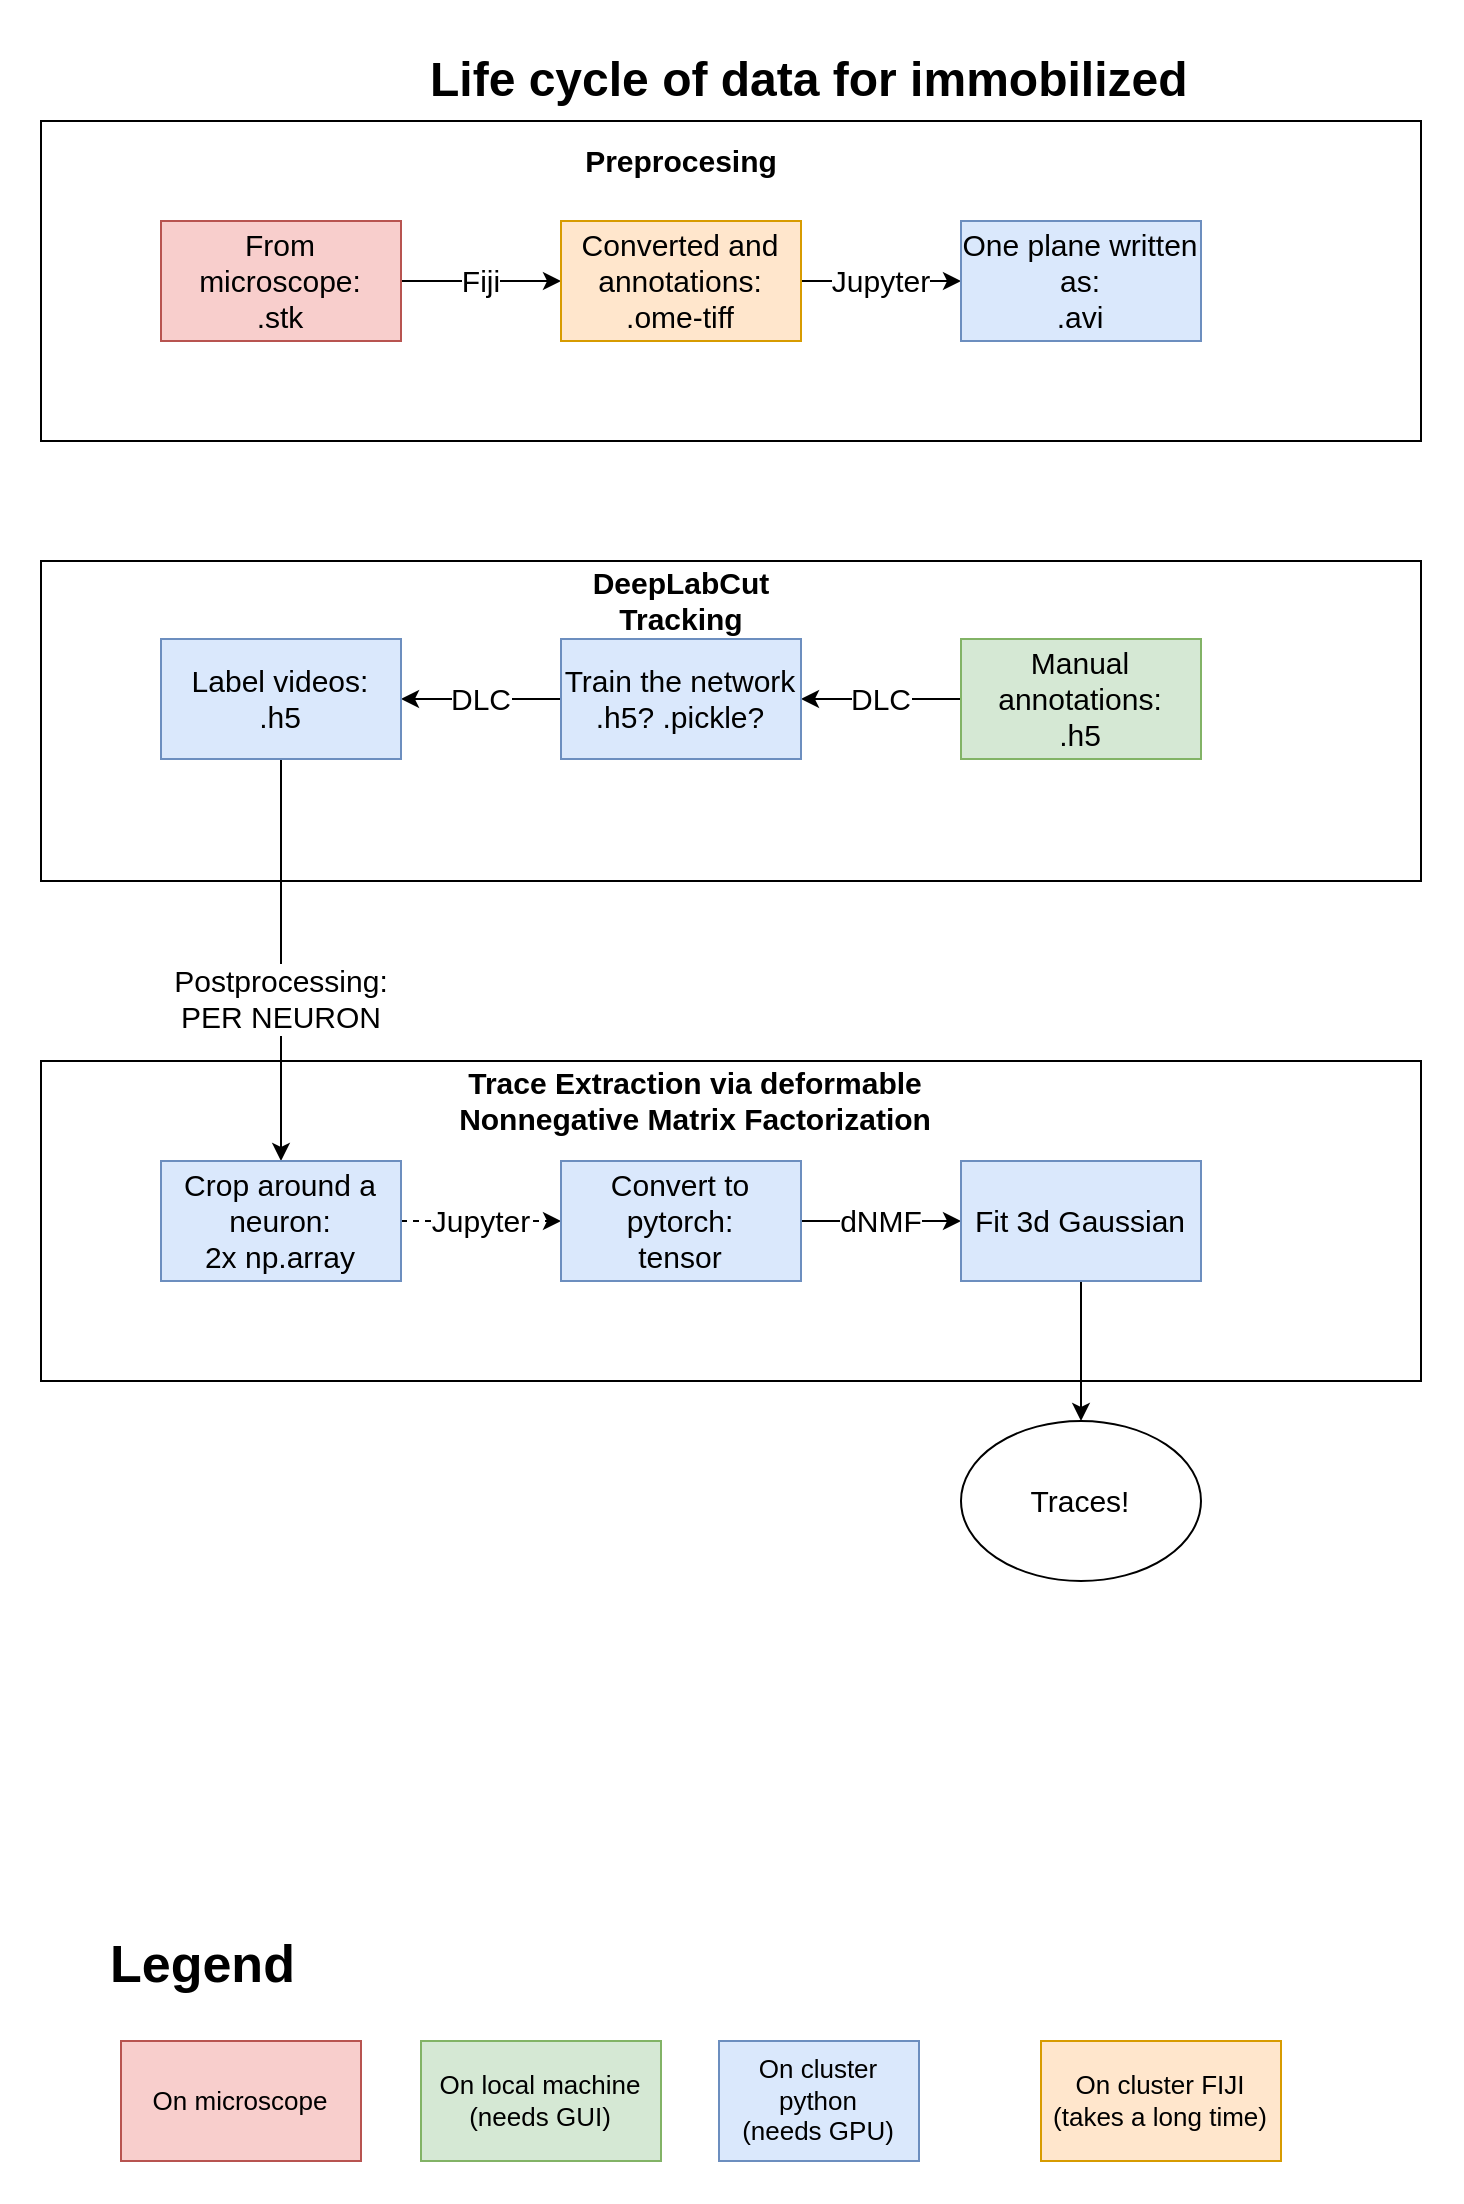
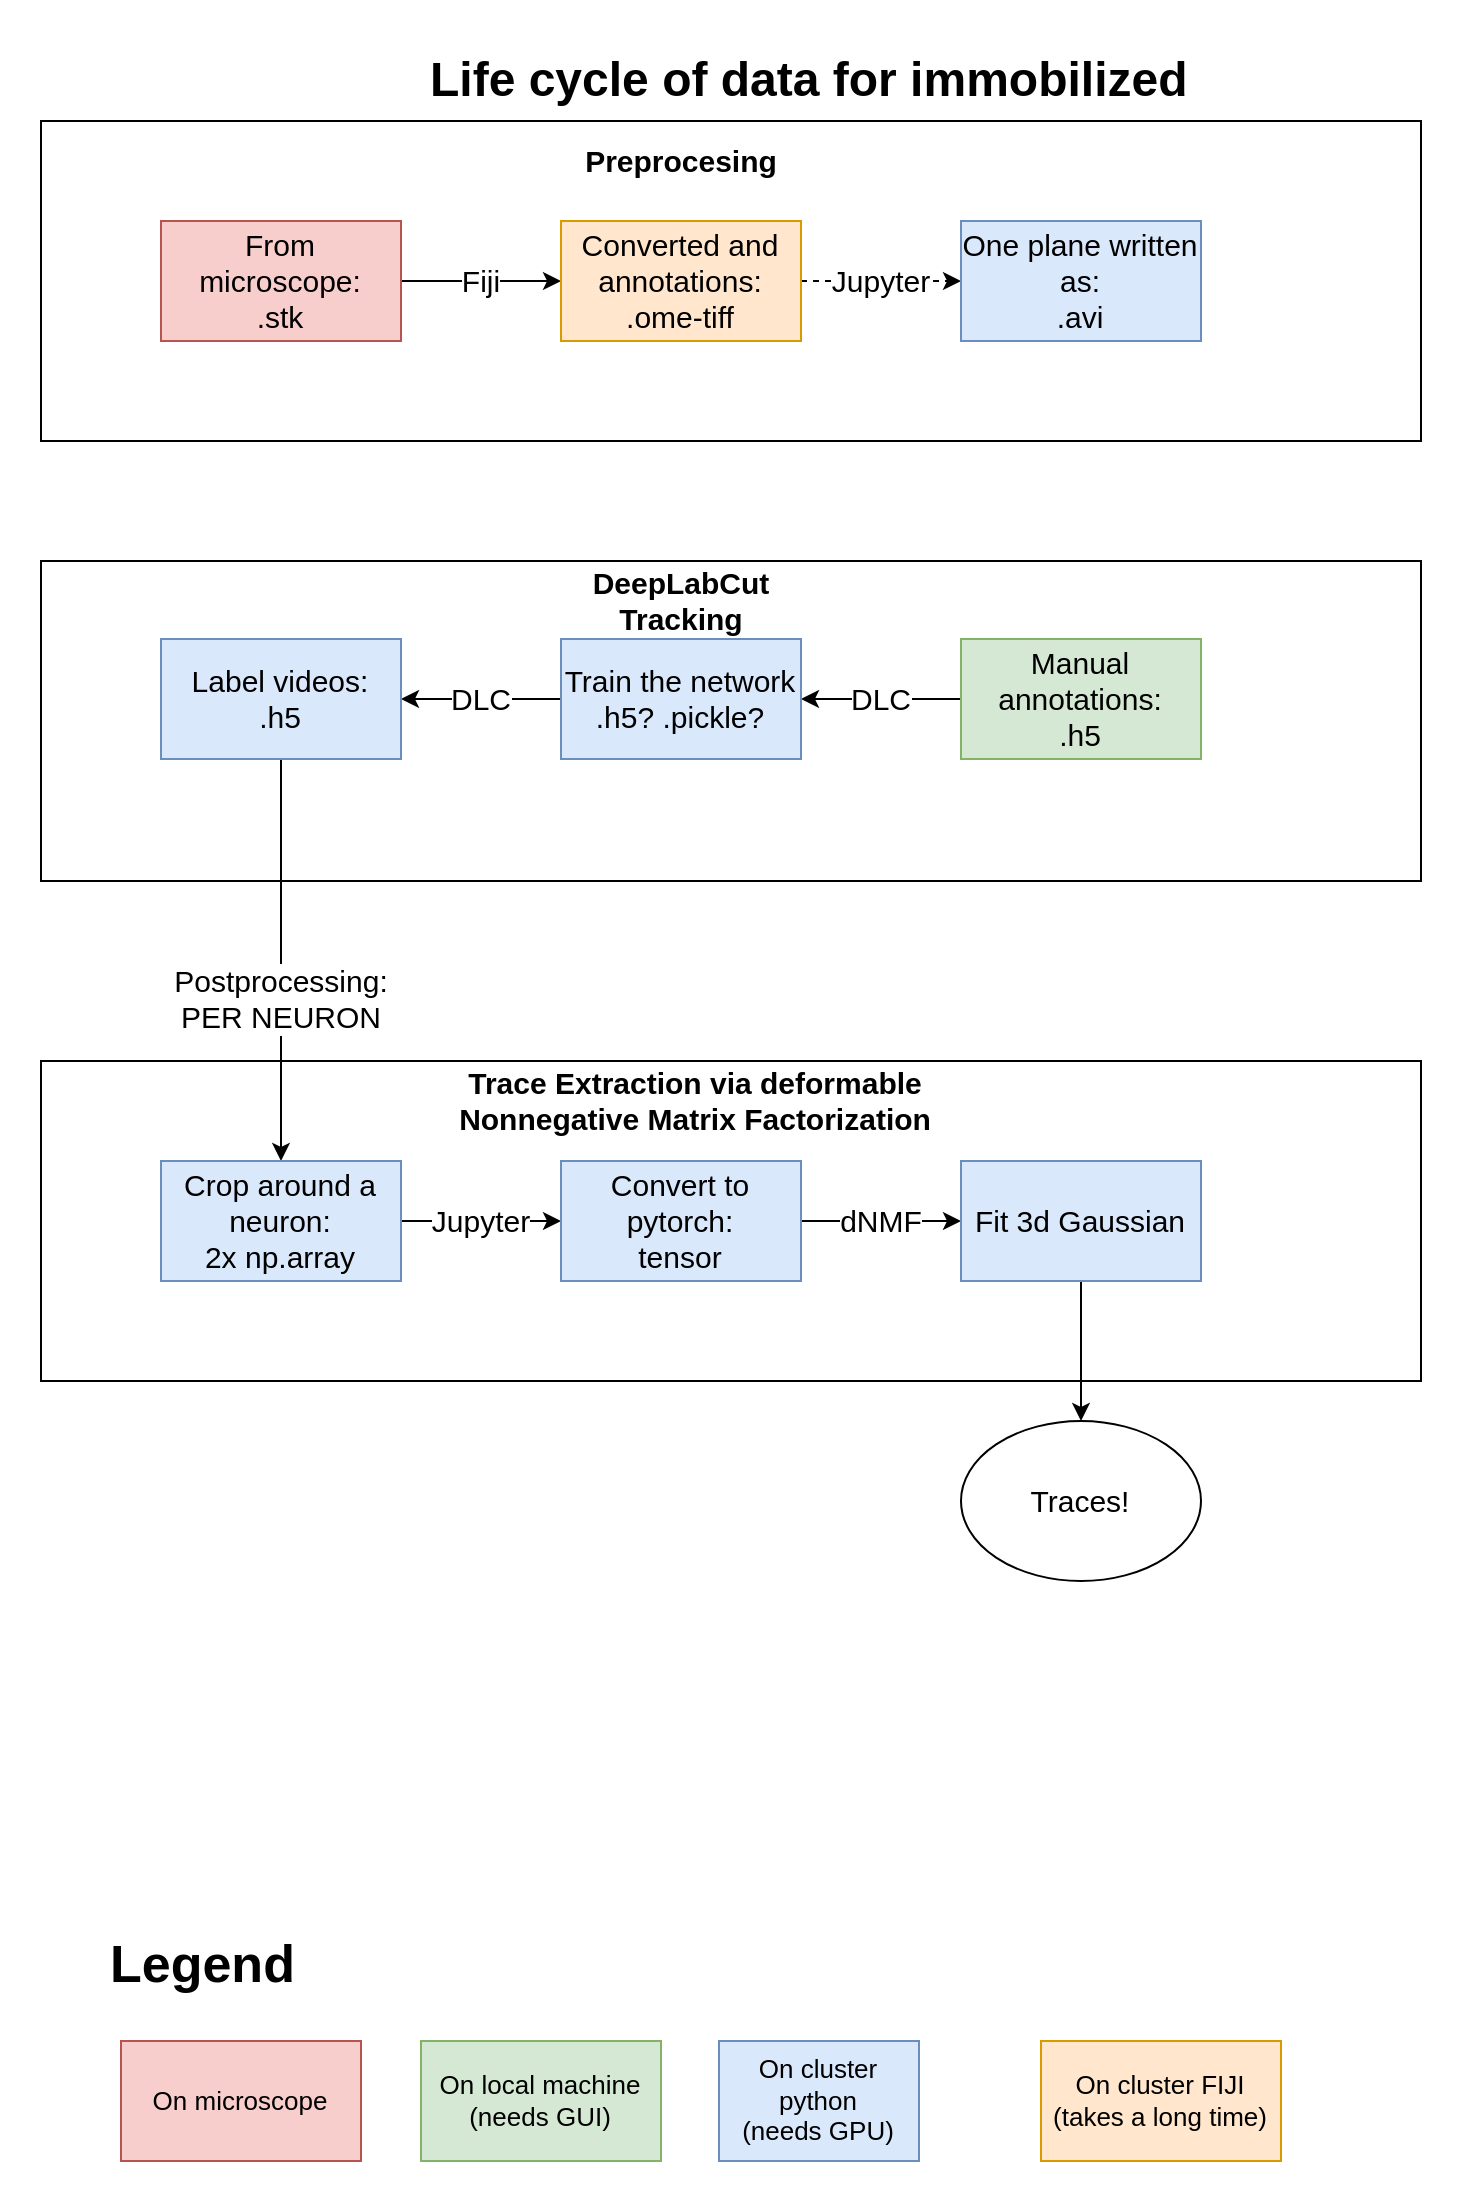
(819, 281) -> (819, 281)
(419, 1221) -> (419, 1221)
